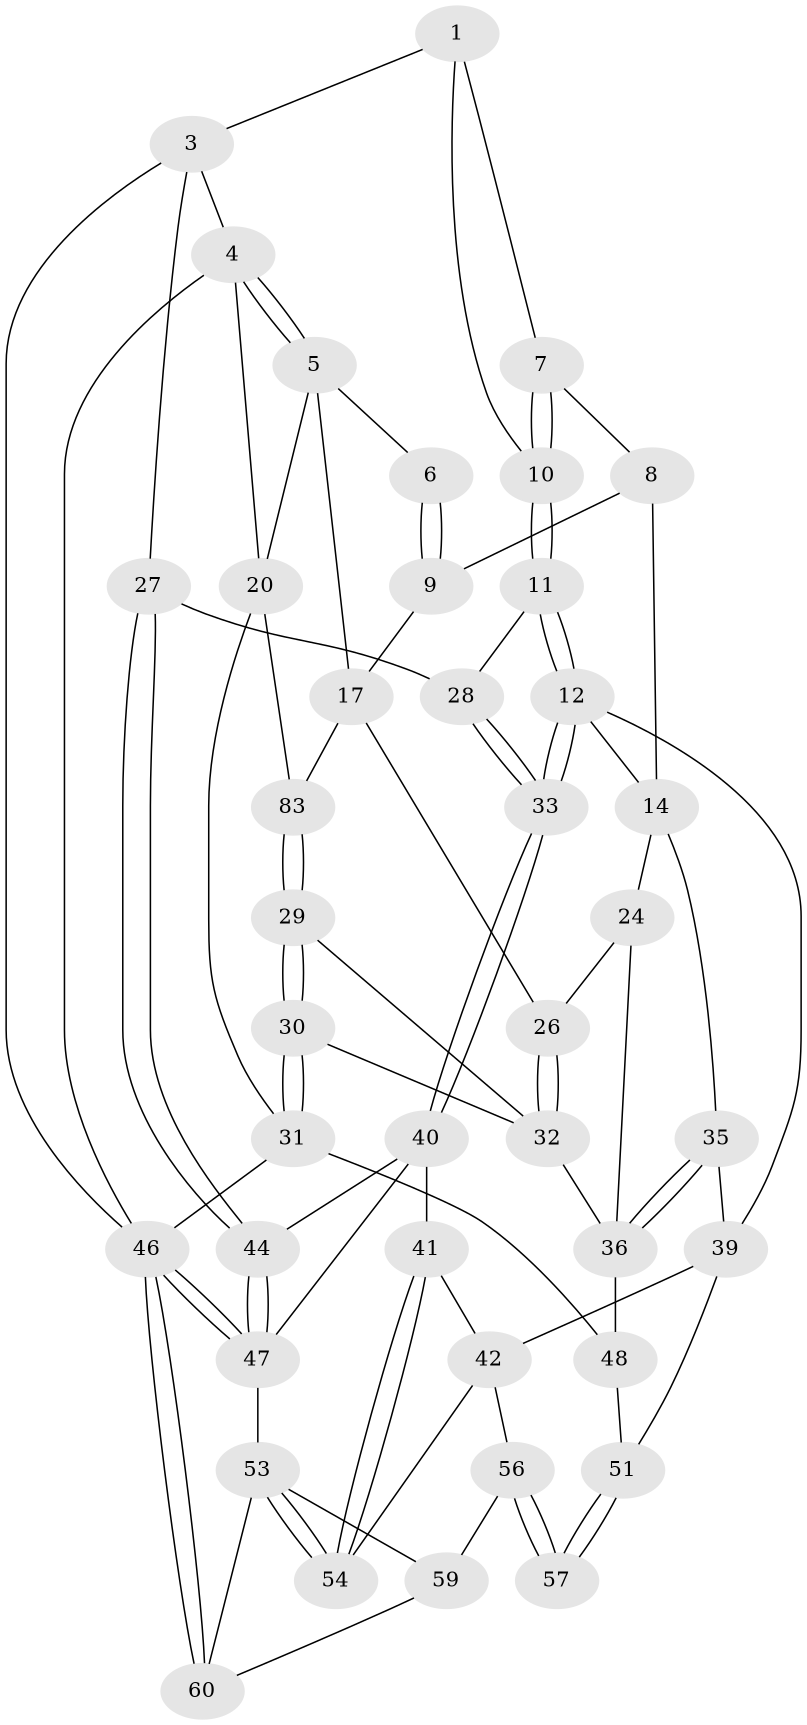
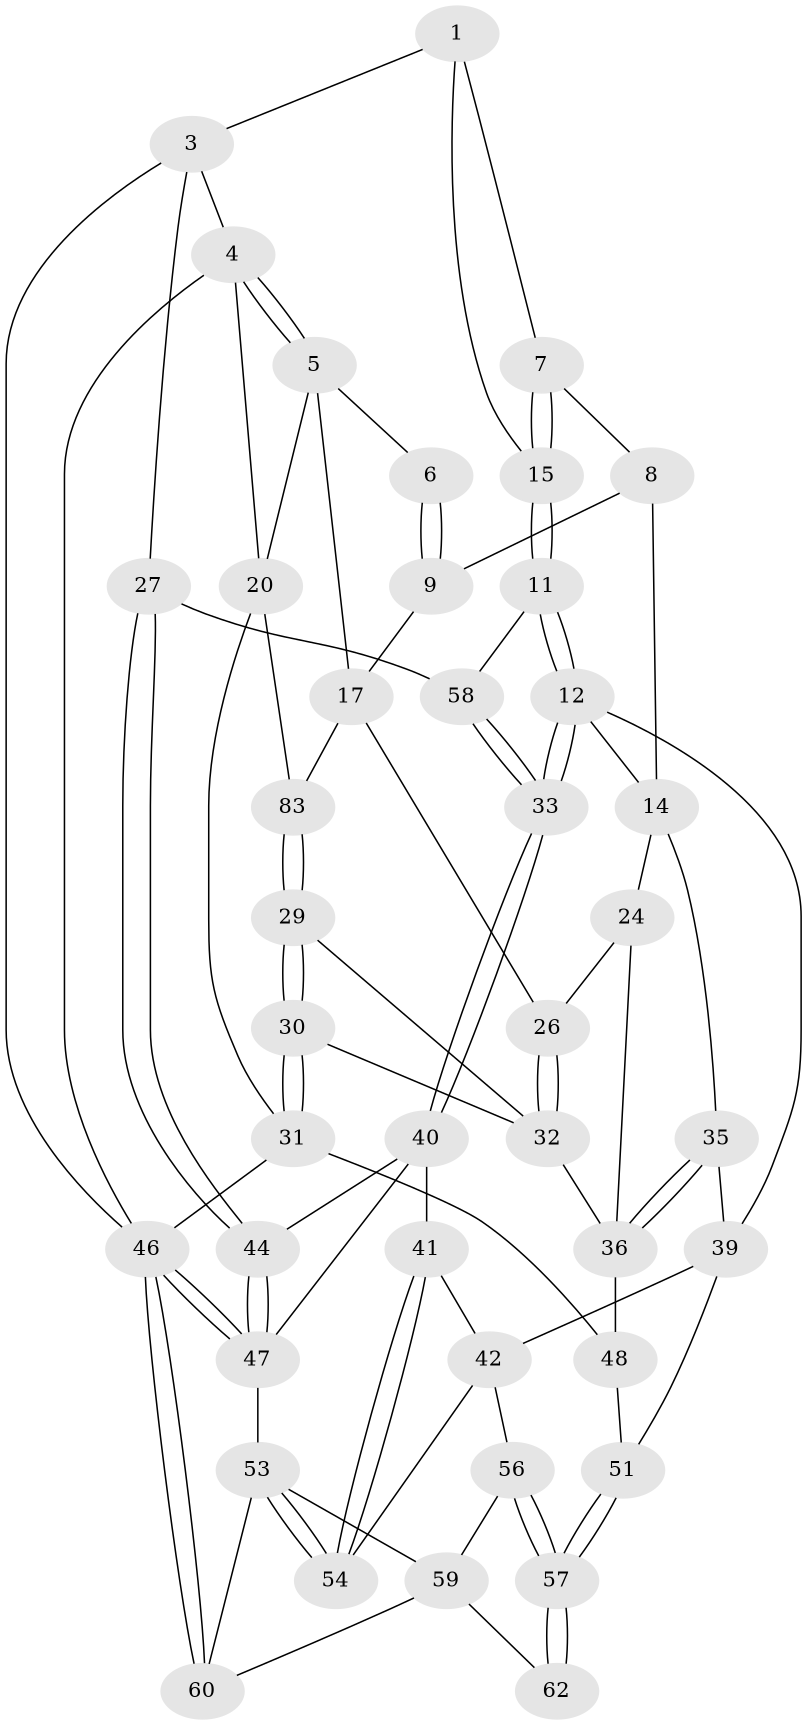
(542, 476) -> (542, 476)
(462, 697) -> (462, 697)
none -> (557, 1691)
